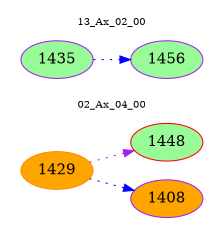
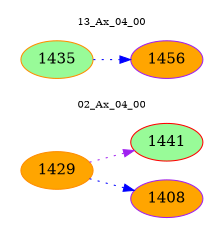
(112, 22) -> (112, 22)
(57, 60) -> (57, 60)
(167, 60) -> (167, 60)
(167, 142) -> (167, 142)
